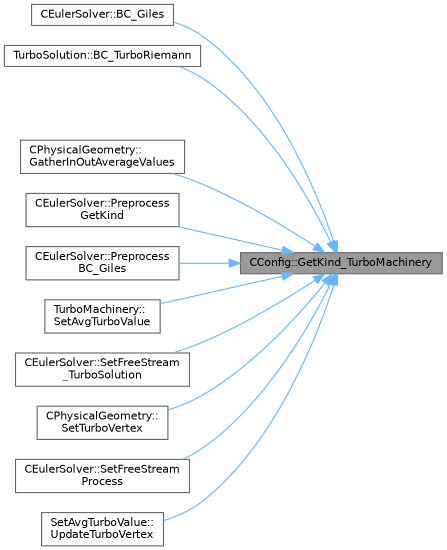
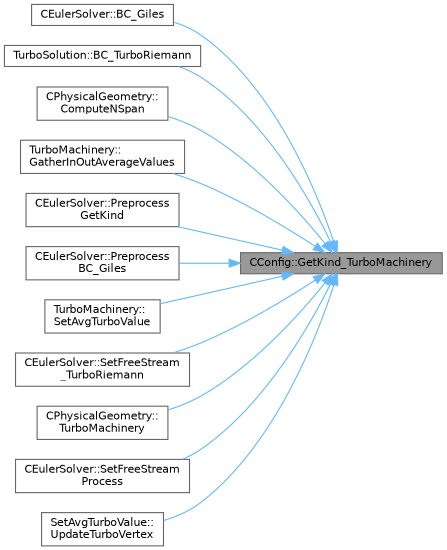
none -> (103, 104)
(103, 157) -> (103, 157)
(103, 370) -> (103, 370)
(103, 423) -> (103, 423)
